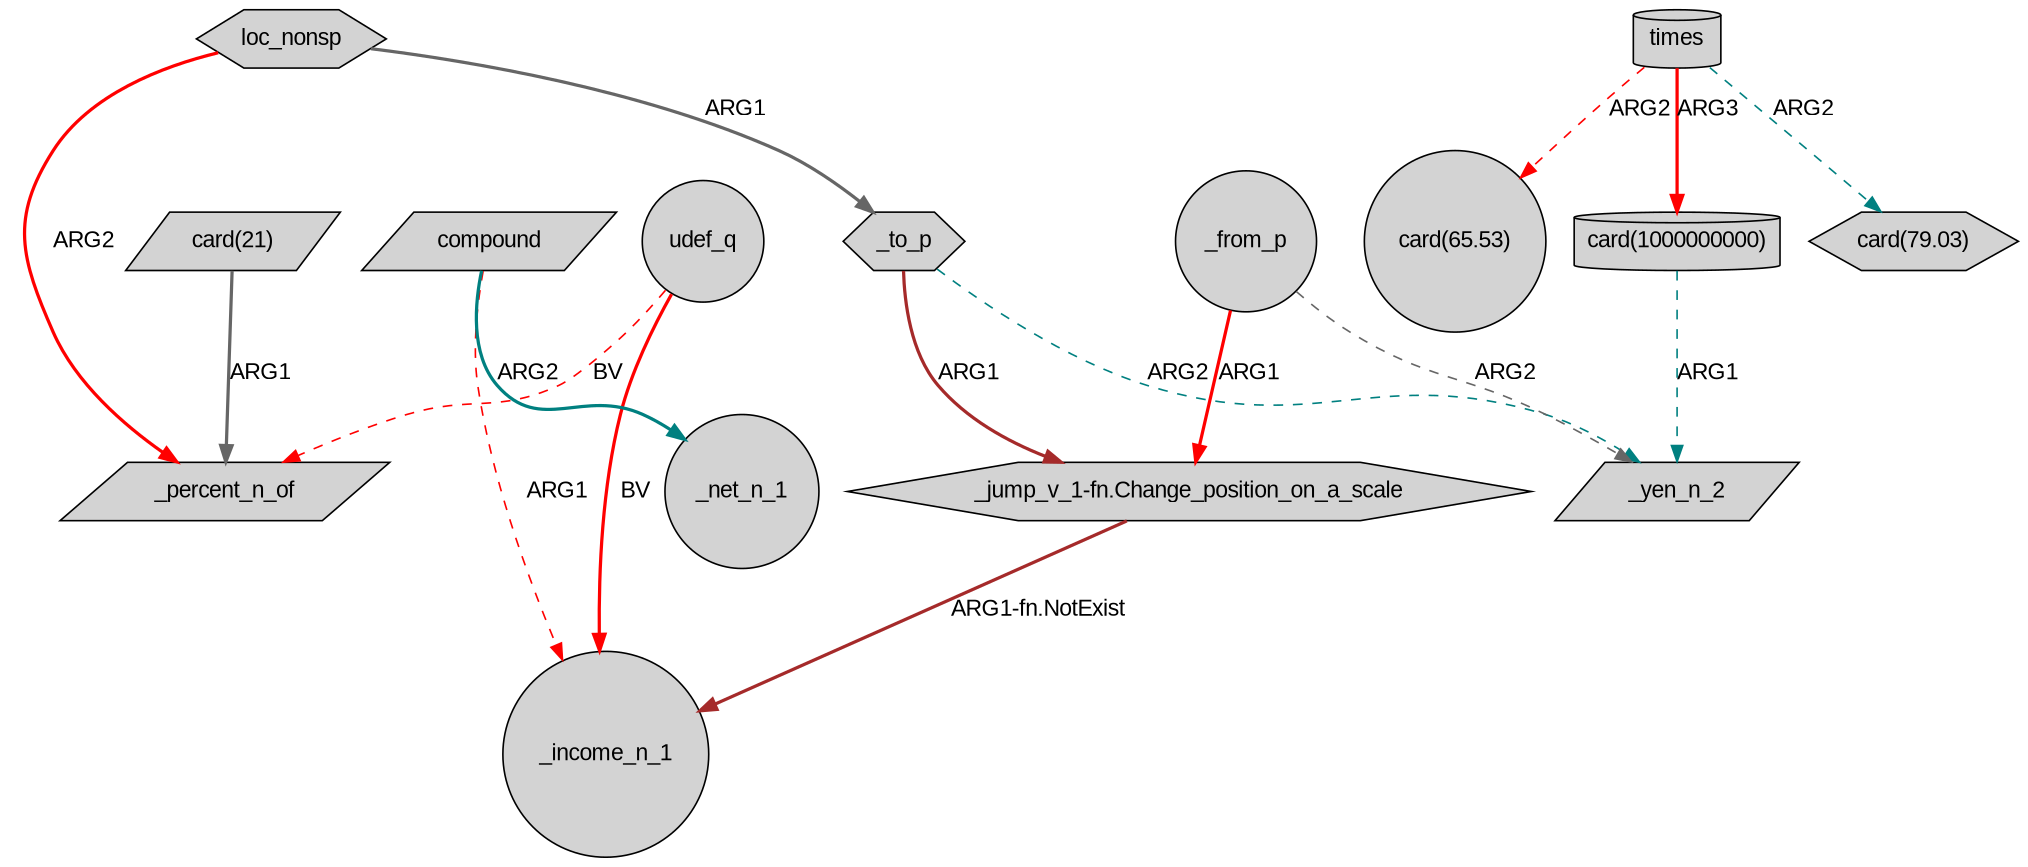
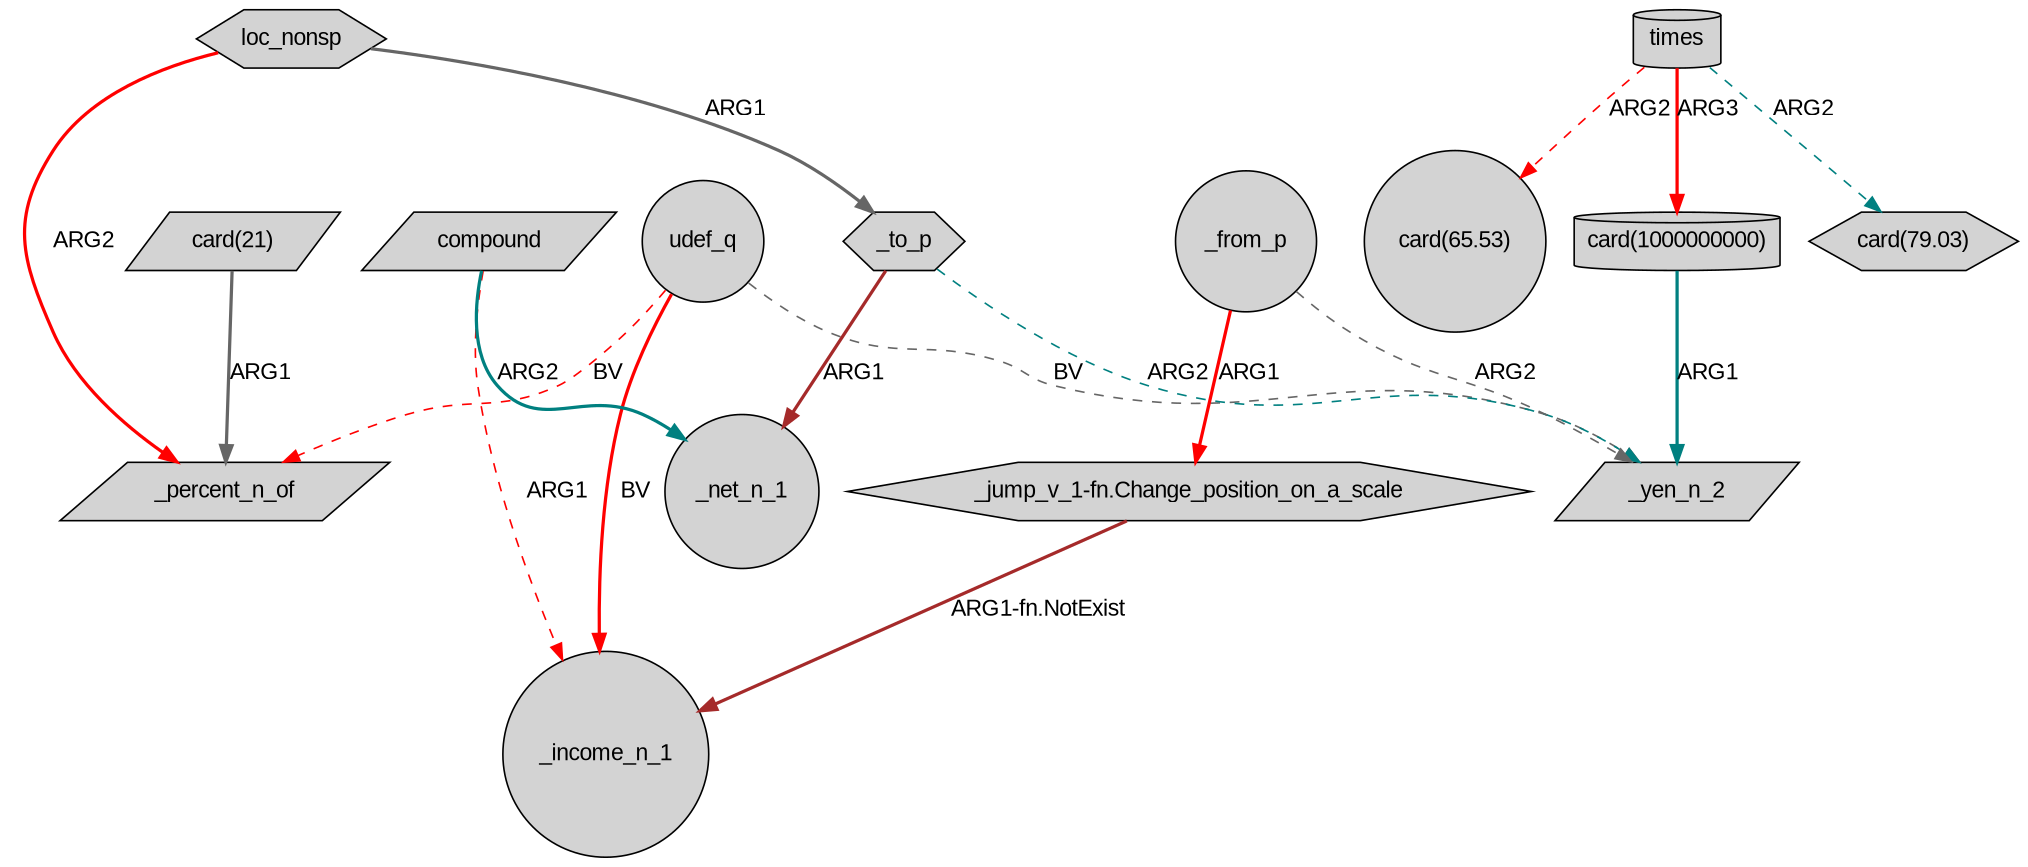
(1677, 358) -> (1677, 358)
(941, 389) -> (835, 349)
none -> (1158, 401)
